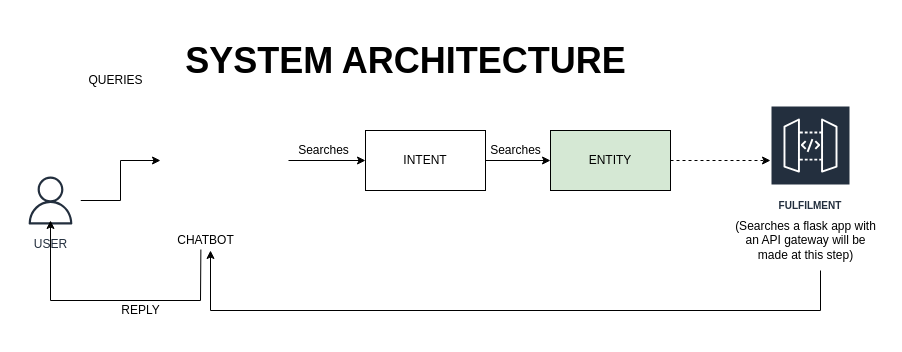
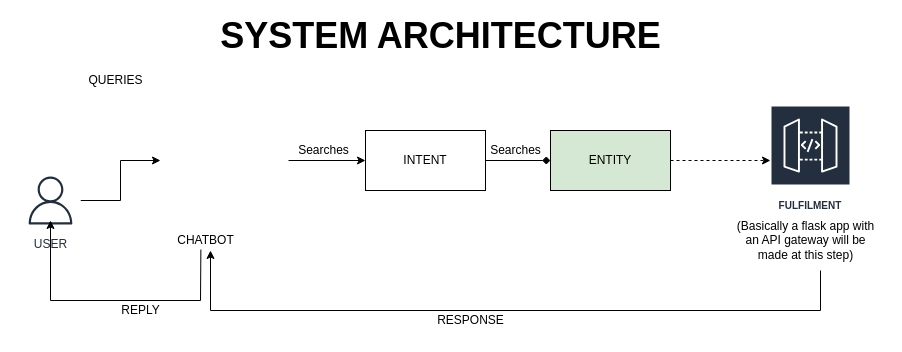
(406, 61) -> (441, 36)
(542, 161) -> (542, 161)
(806, 241) -> (806, 241)
none -> (471, 321)
